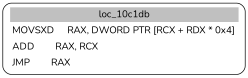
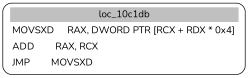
(42, 63) -> (53, 63)
